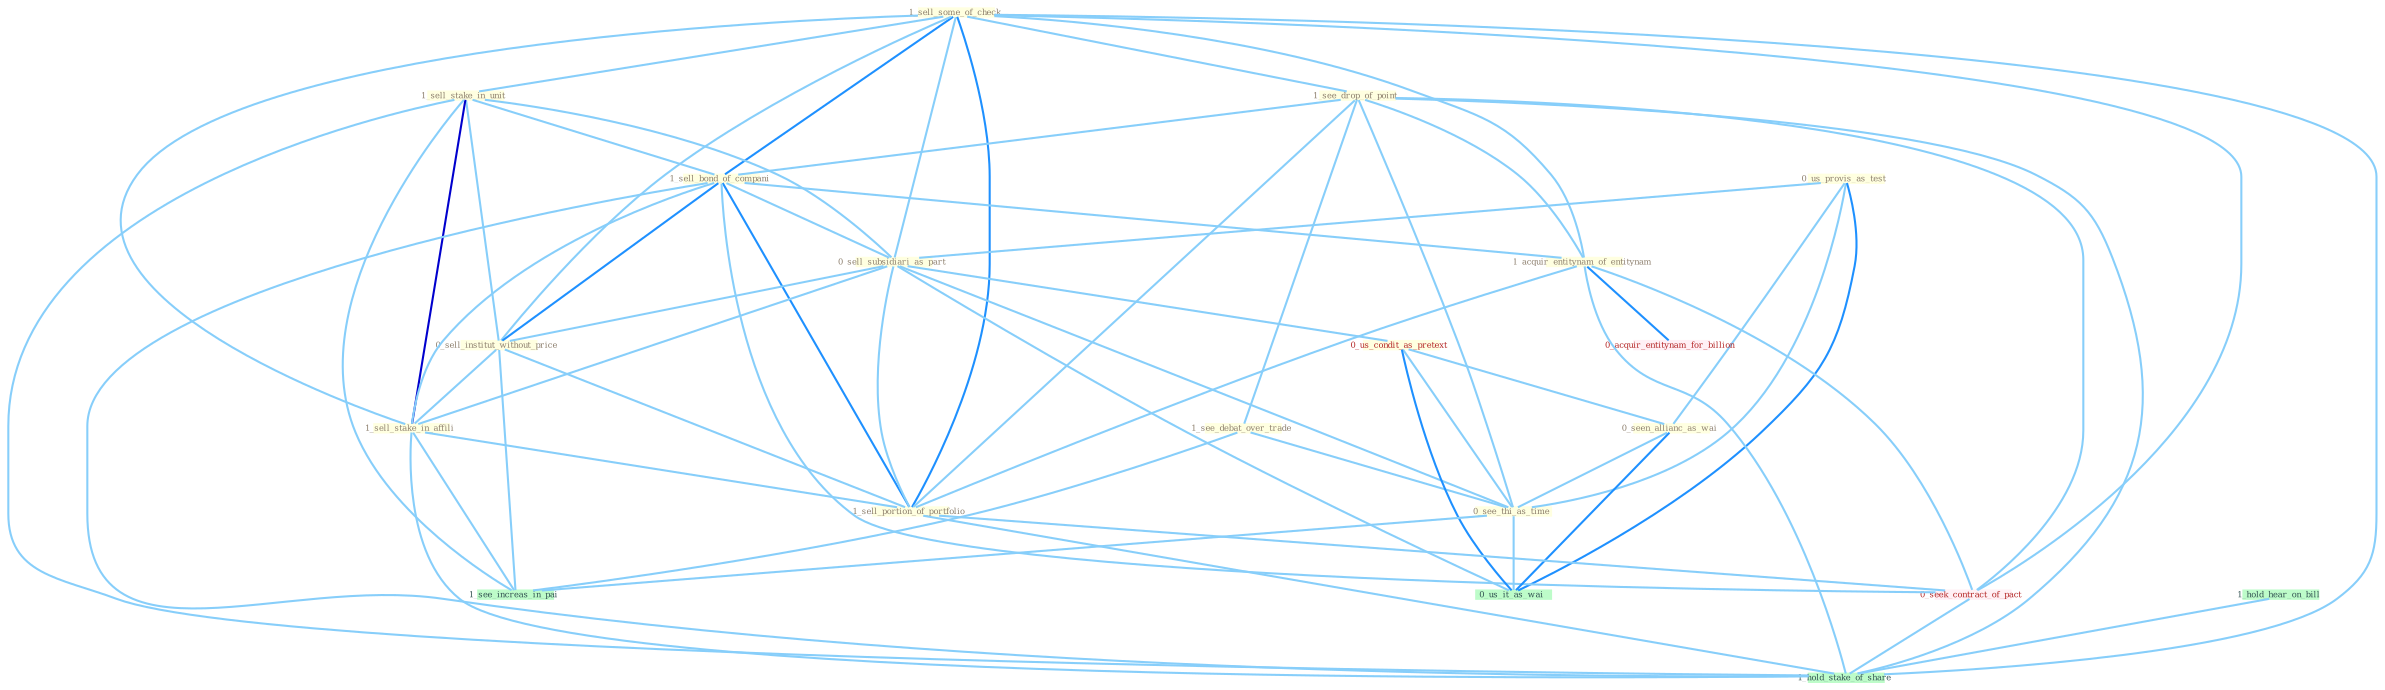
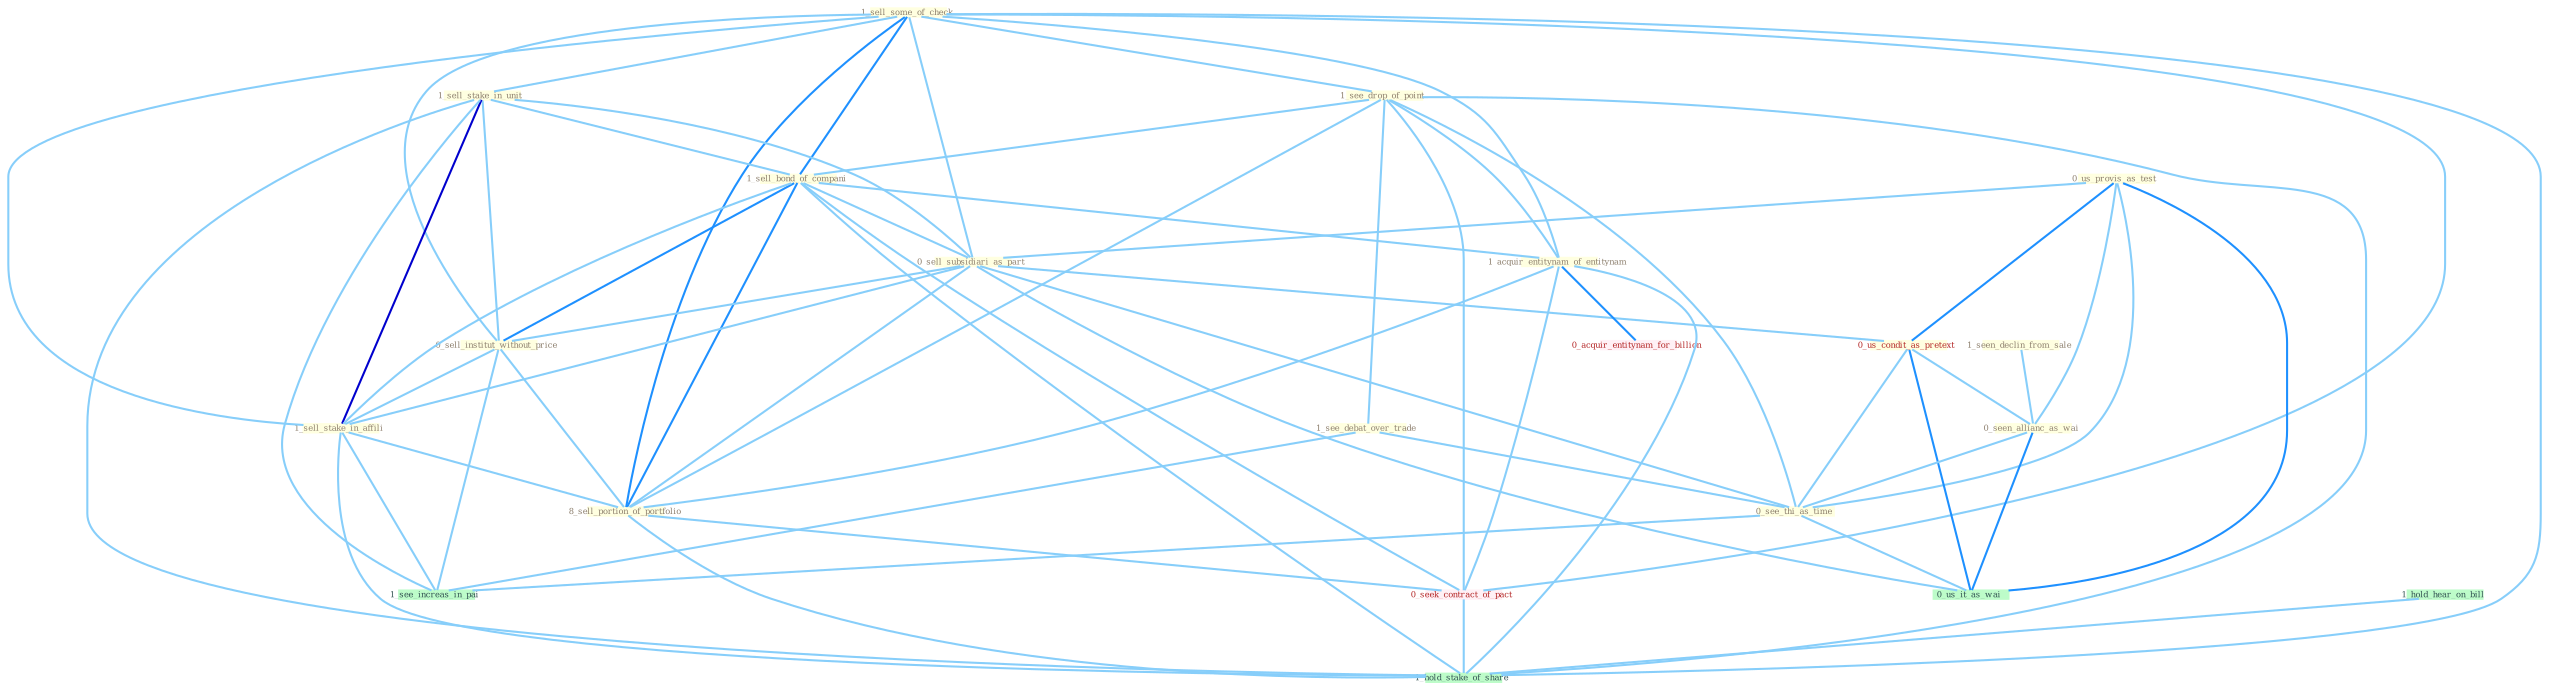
none -> (2013, 262)
none -> (2021, 345)
(911, 511) -> (626, 511)
